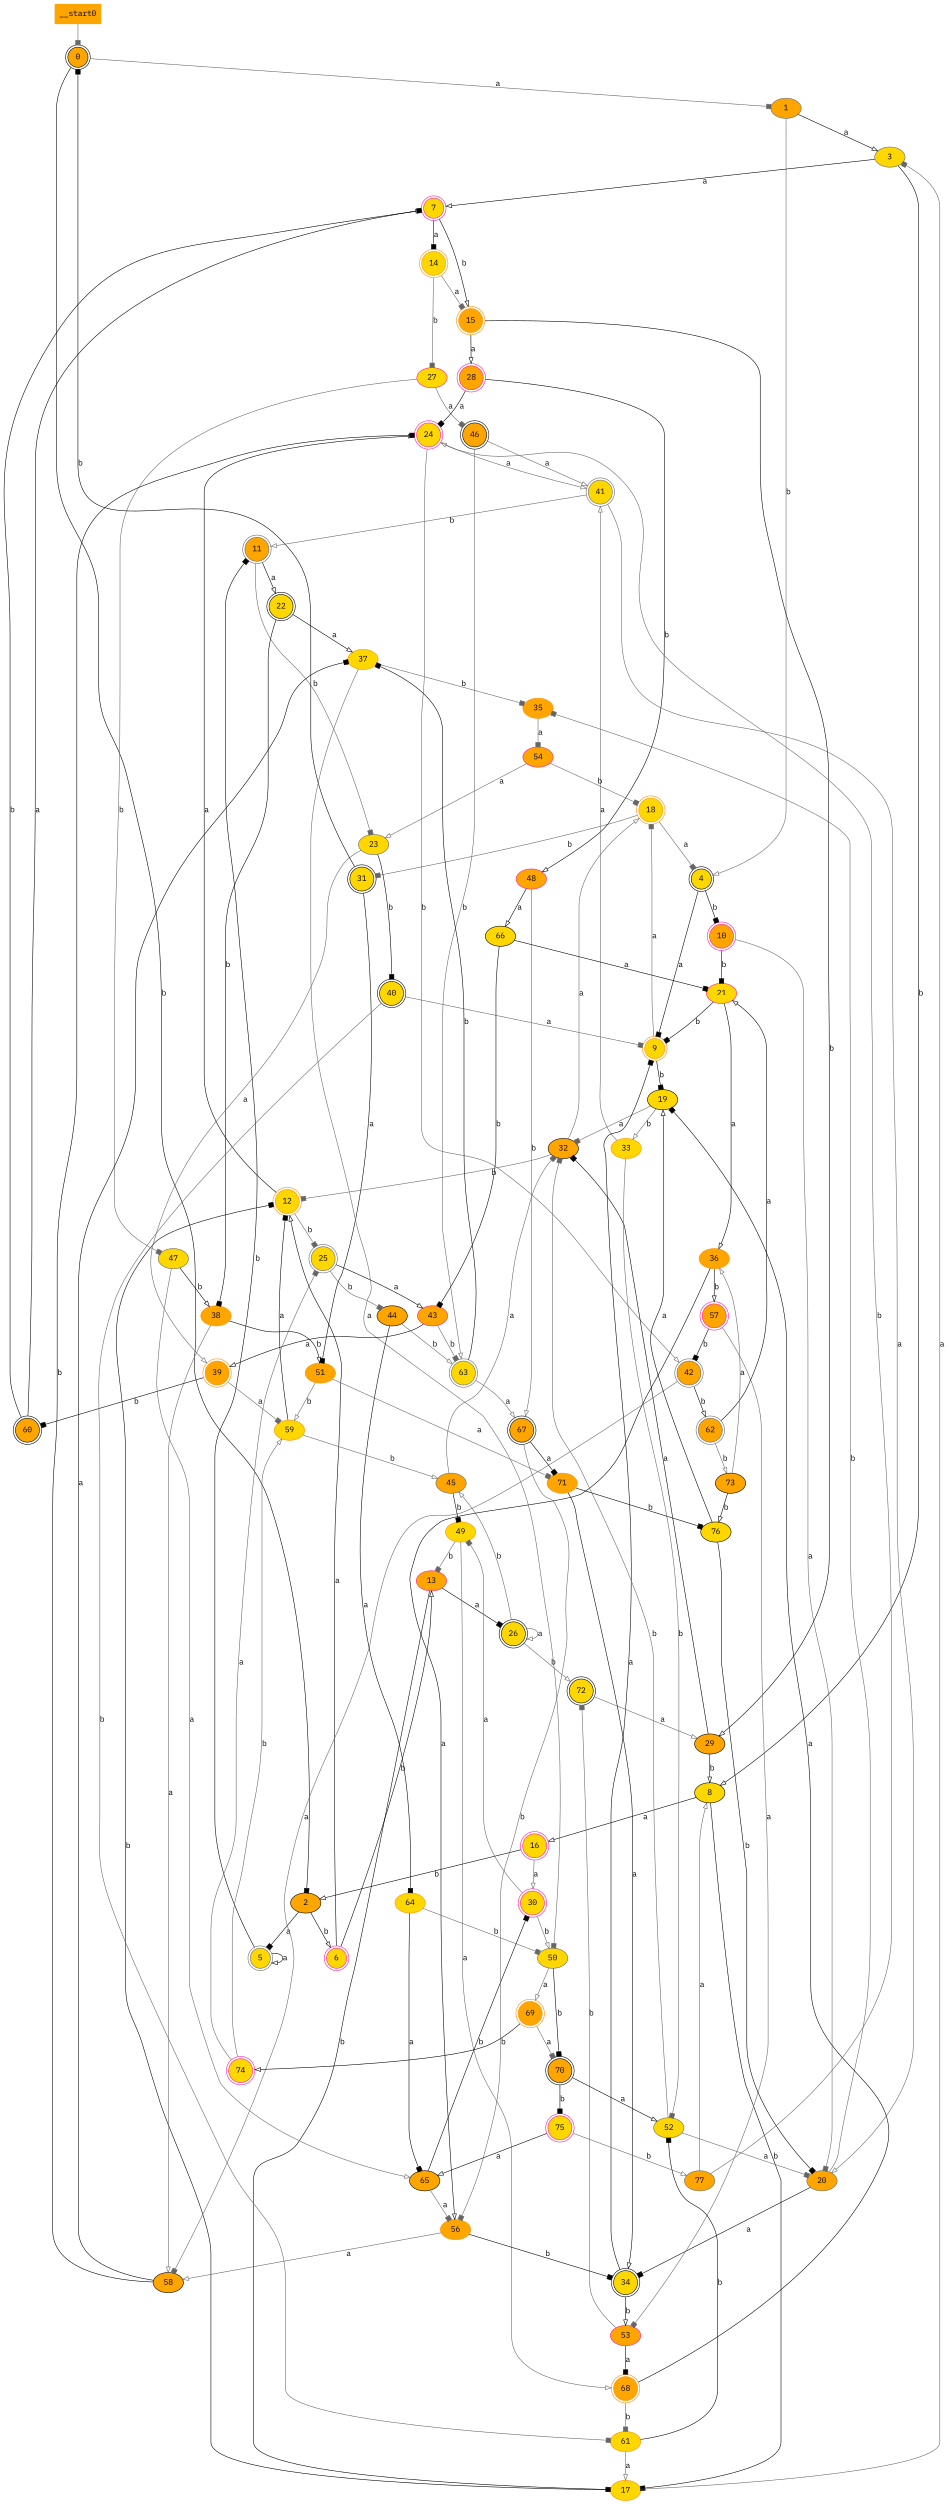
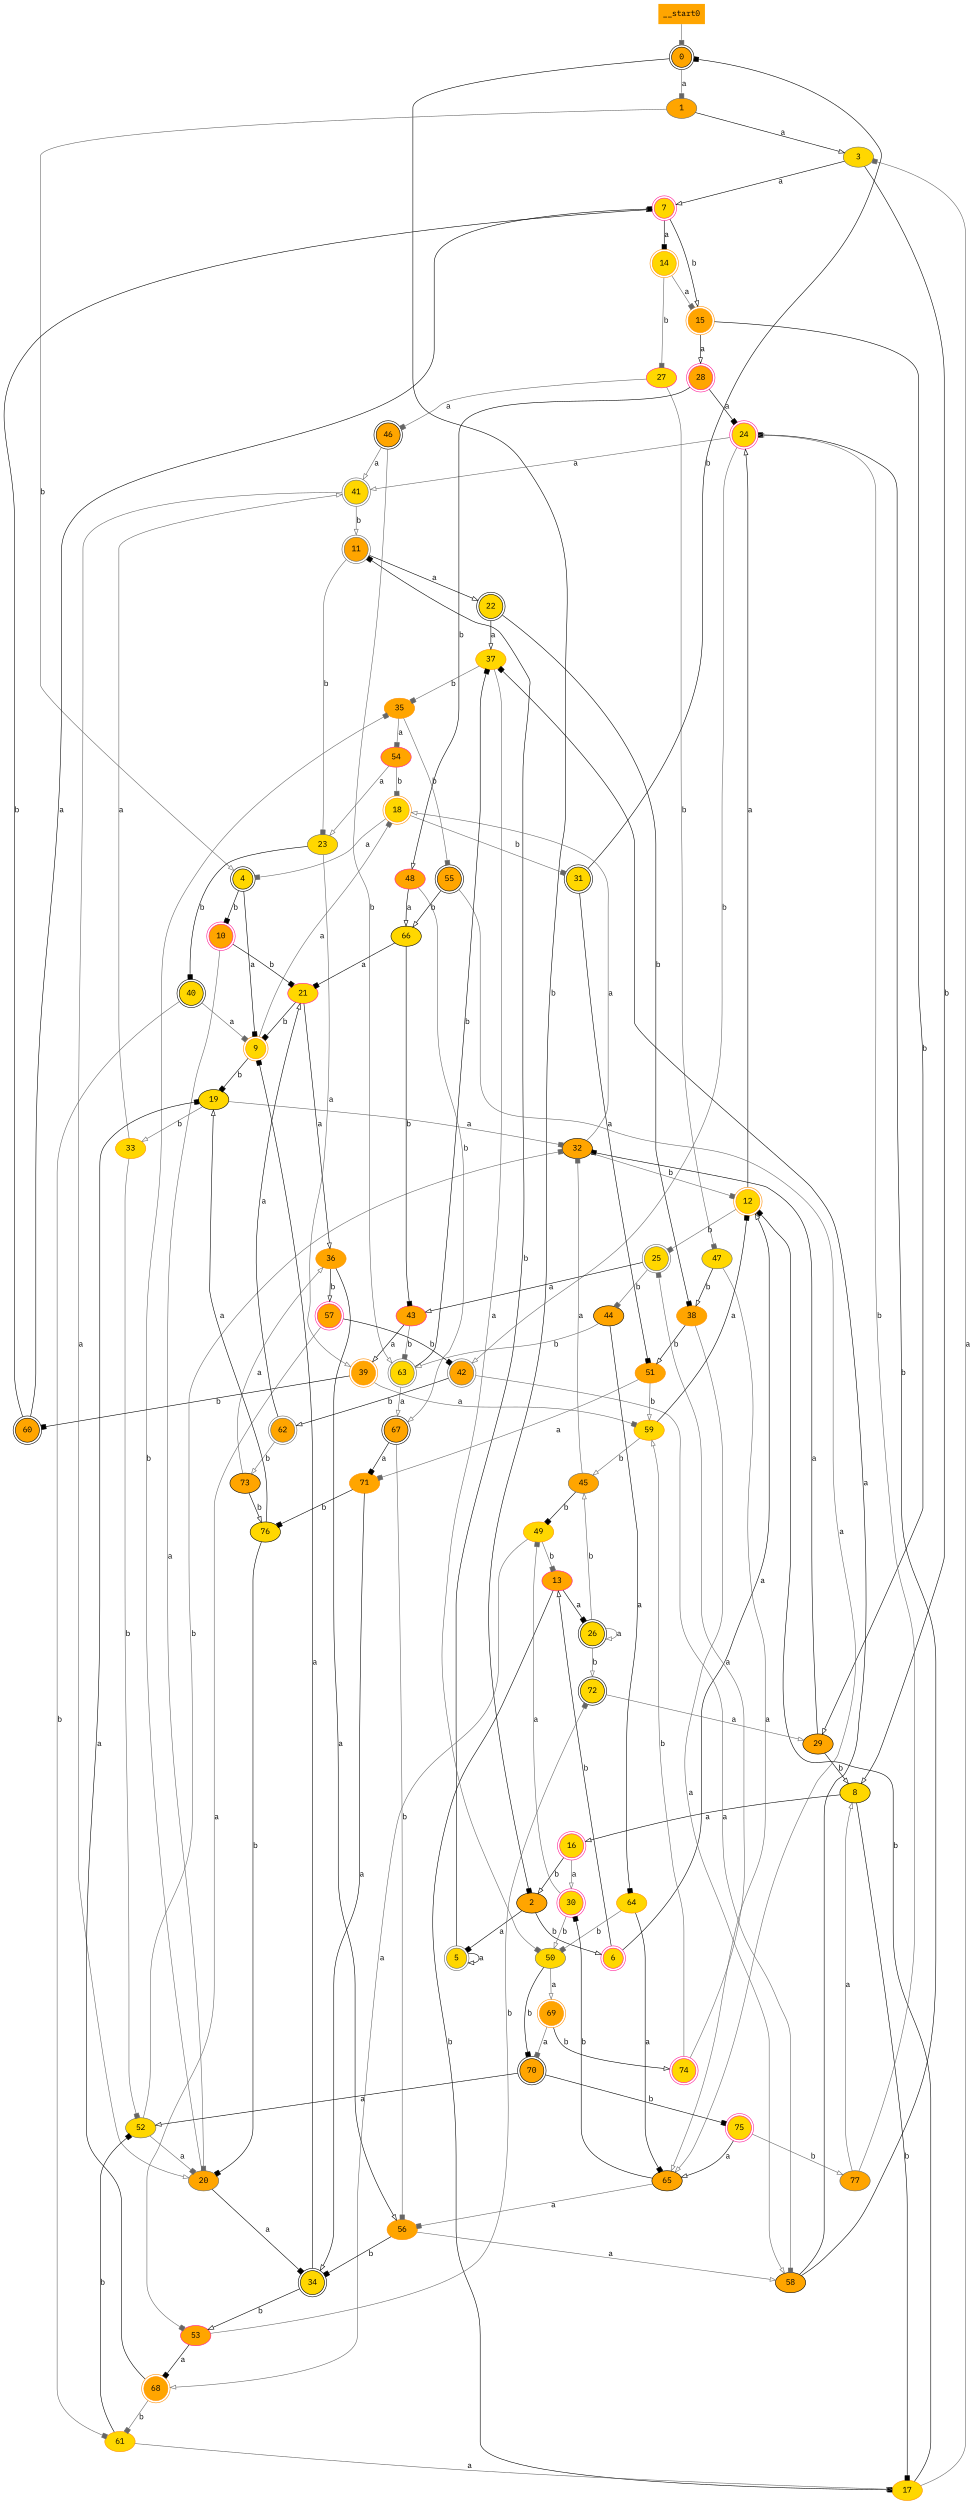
none -> (449, 879)
